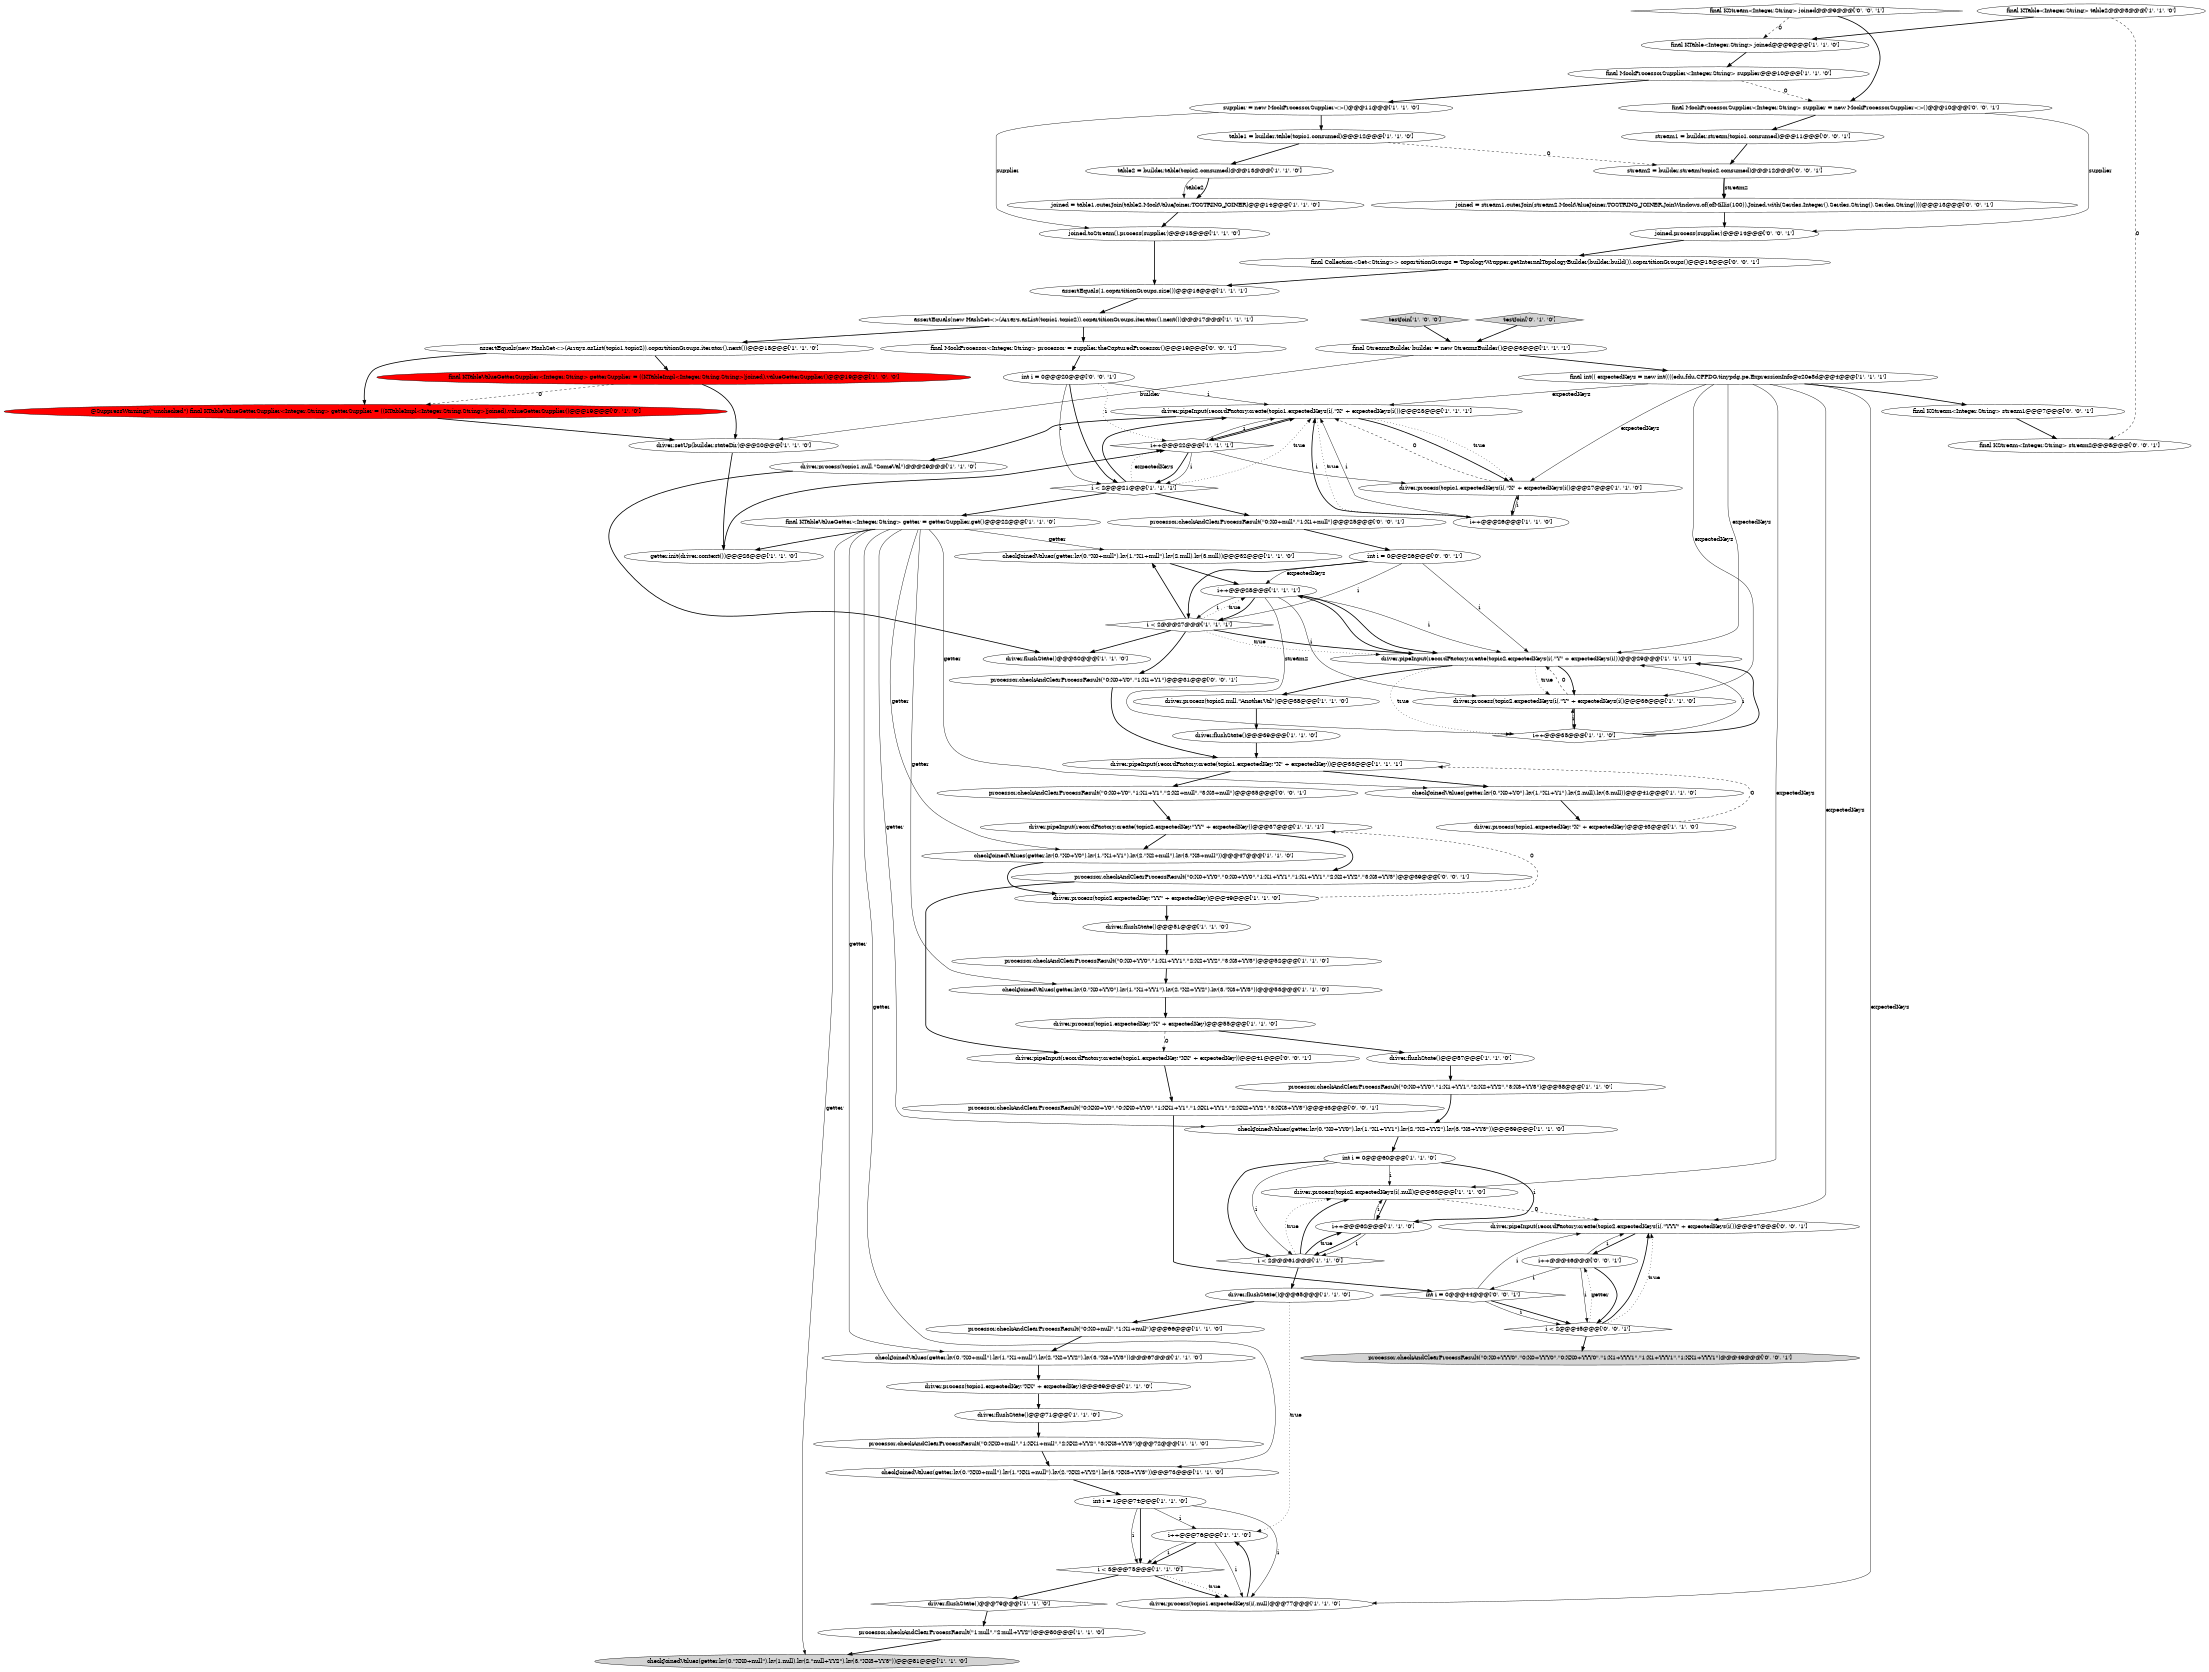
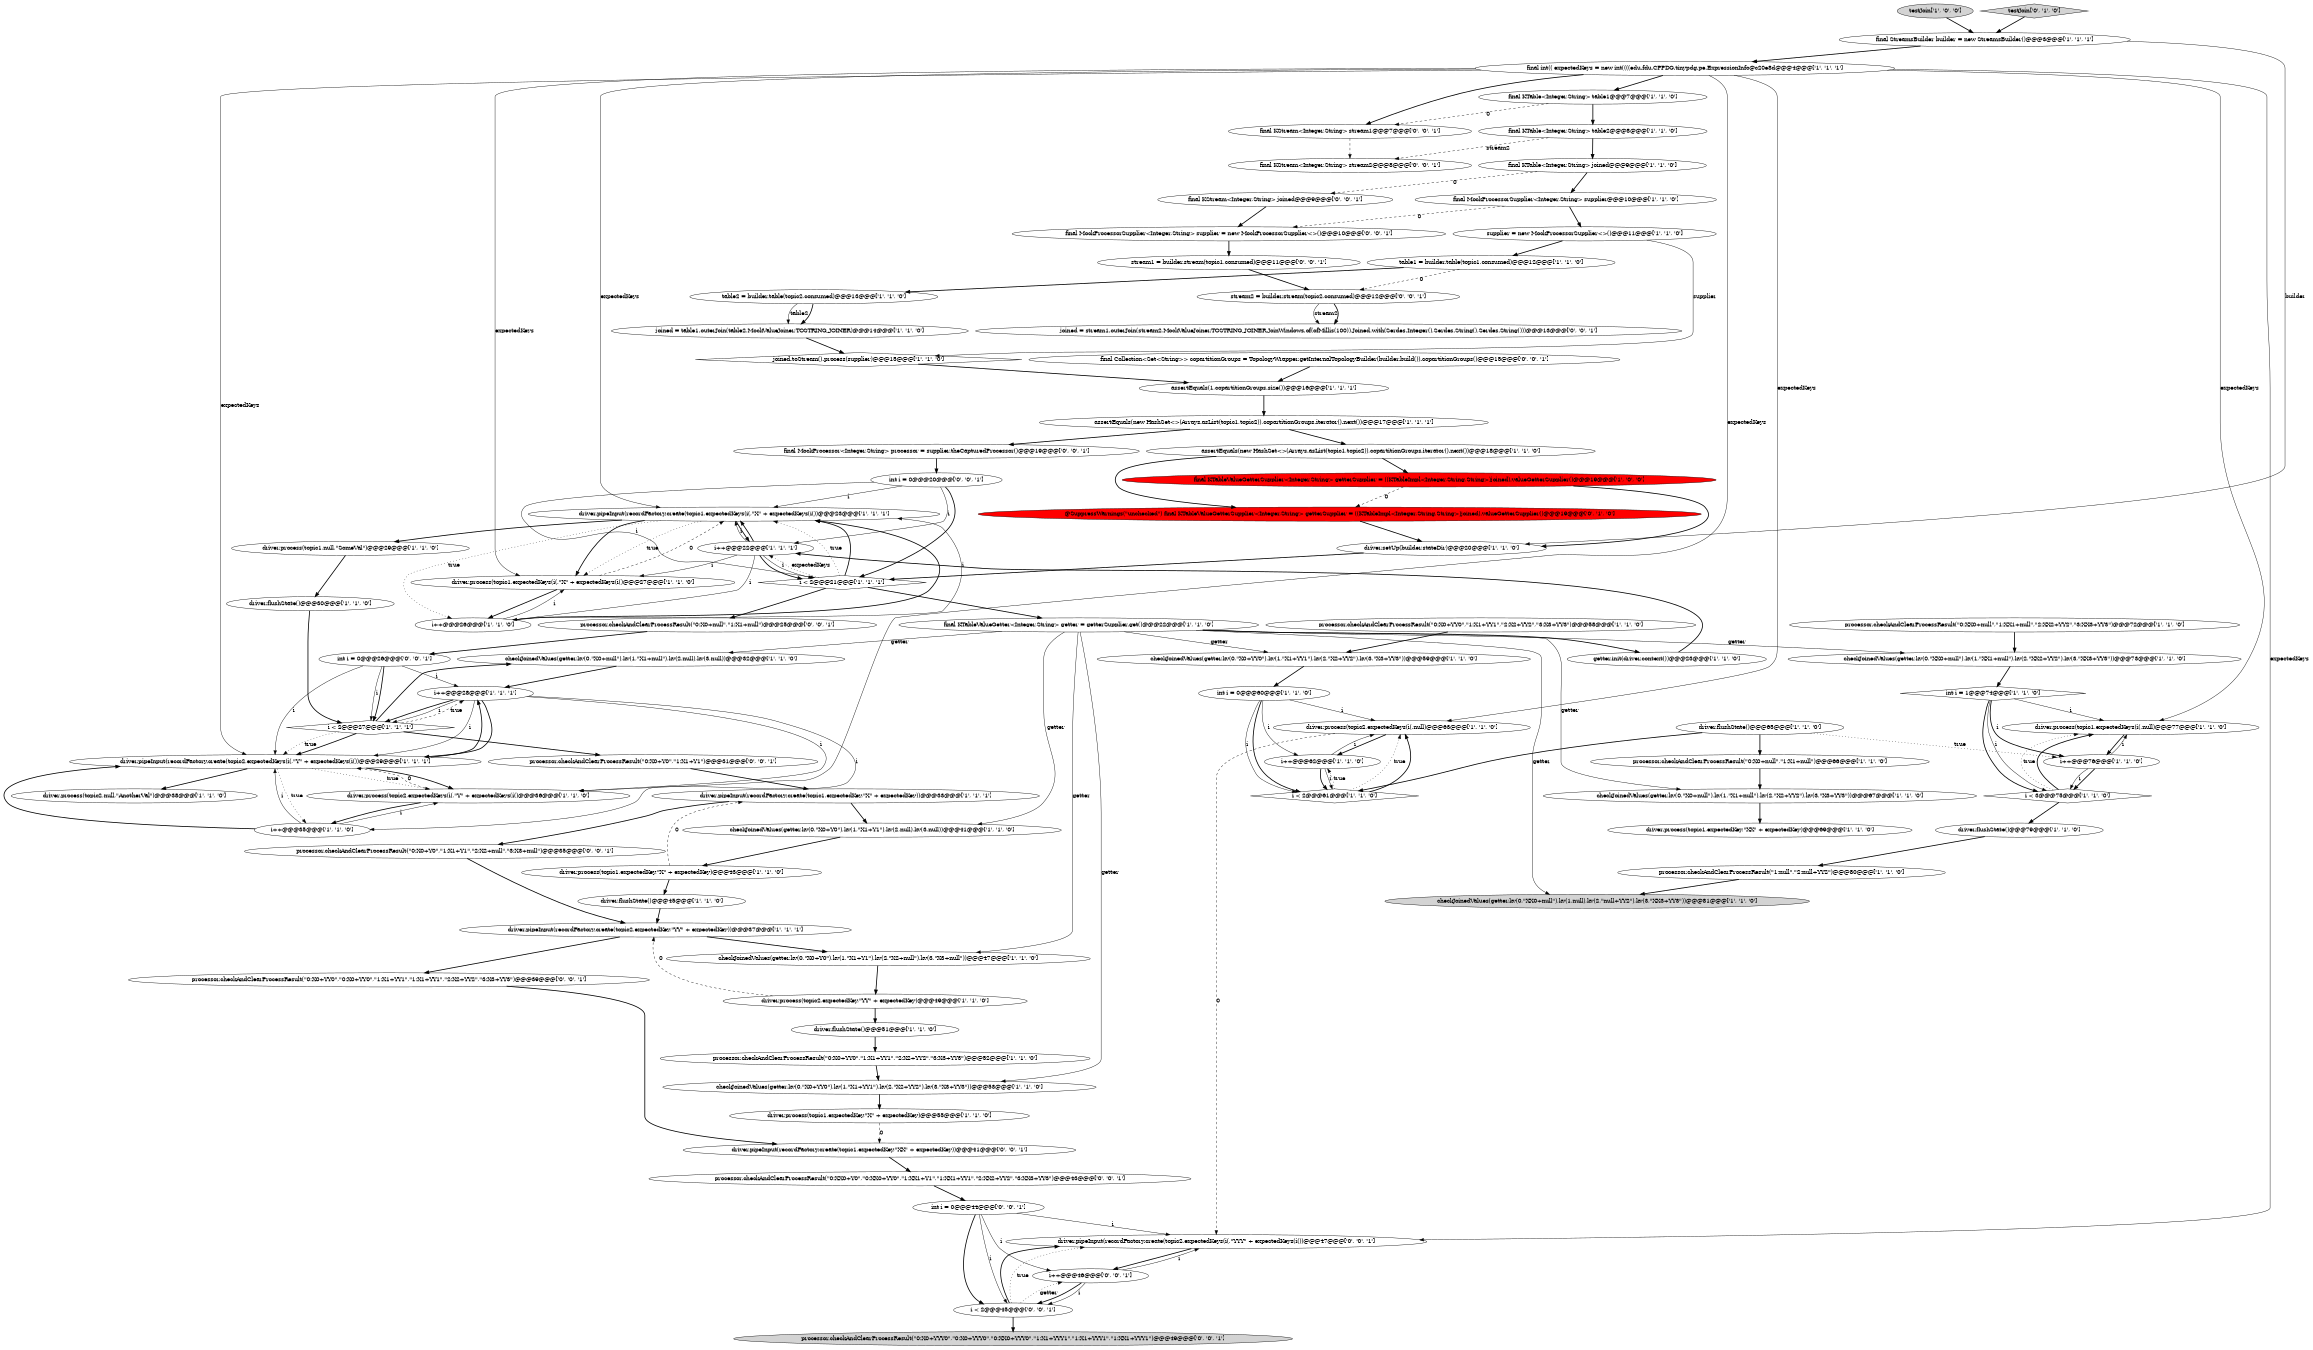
(1797, 11) -> (1275, 200)
(1778, 27) -> (1436, 182)
none -> (1593, 97)
(1155, 234) -> (859, 360)
(1724, 234) -> none
(2138, 234) -> (1498, 148)
(1415, 320) -> (1935, 11)
(1113, 425) -> (889, 530)
(2035, 428) -> (1350, 146)
(1192, 446) -> (756, 548)
(726, 499) -> (1129, 566)
(1306, 574) -> (437, 676)
none -> (647, 603)
(1221, 609) -> (432, 716)
(1133, 641) -> (308, 674)
(1296, 659) -> (857, 762)
(1256, 736) -> none
(1574, 736) -> (312, 830)
none -> (662, 901)
(1450, 1058) -> none
(1530, 1208) -> (1267, 734)
(1320, 1241) -> (1333, 780)
(1296, 1276) -> (1540, 752)
(1527, 1278) -> (1005, 1252)
(1473, 1295) -> (979, 1207)
(1588, 1329) -> (1013, 1310)
(1039, 1415) -> none
(1140, 1501) -> (1993, 693)
(1173, 1518) -> (2010, 743)
(989, 1604) -> (2019, 830)
